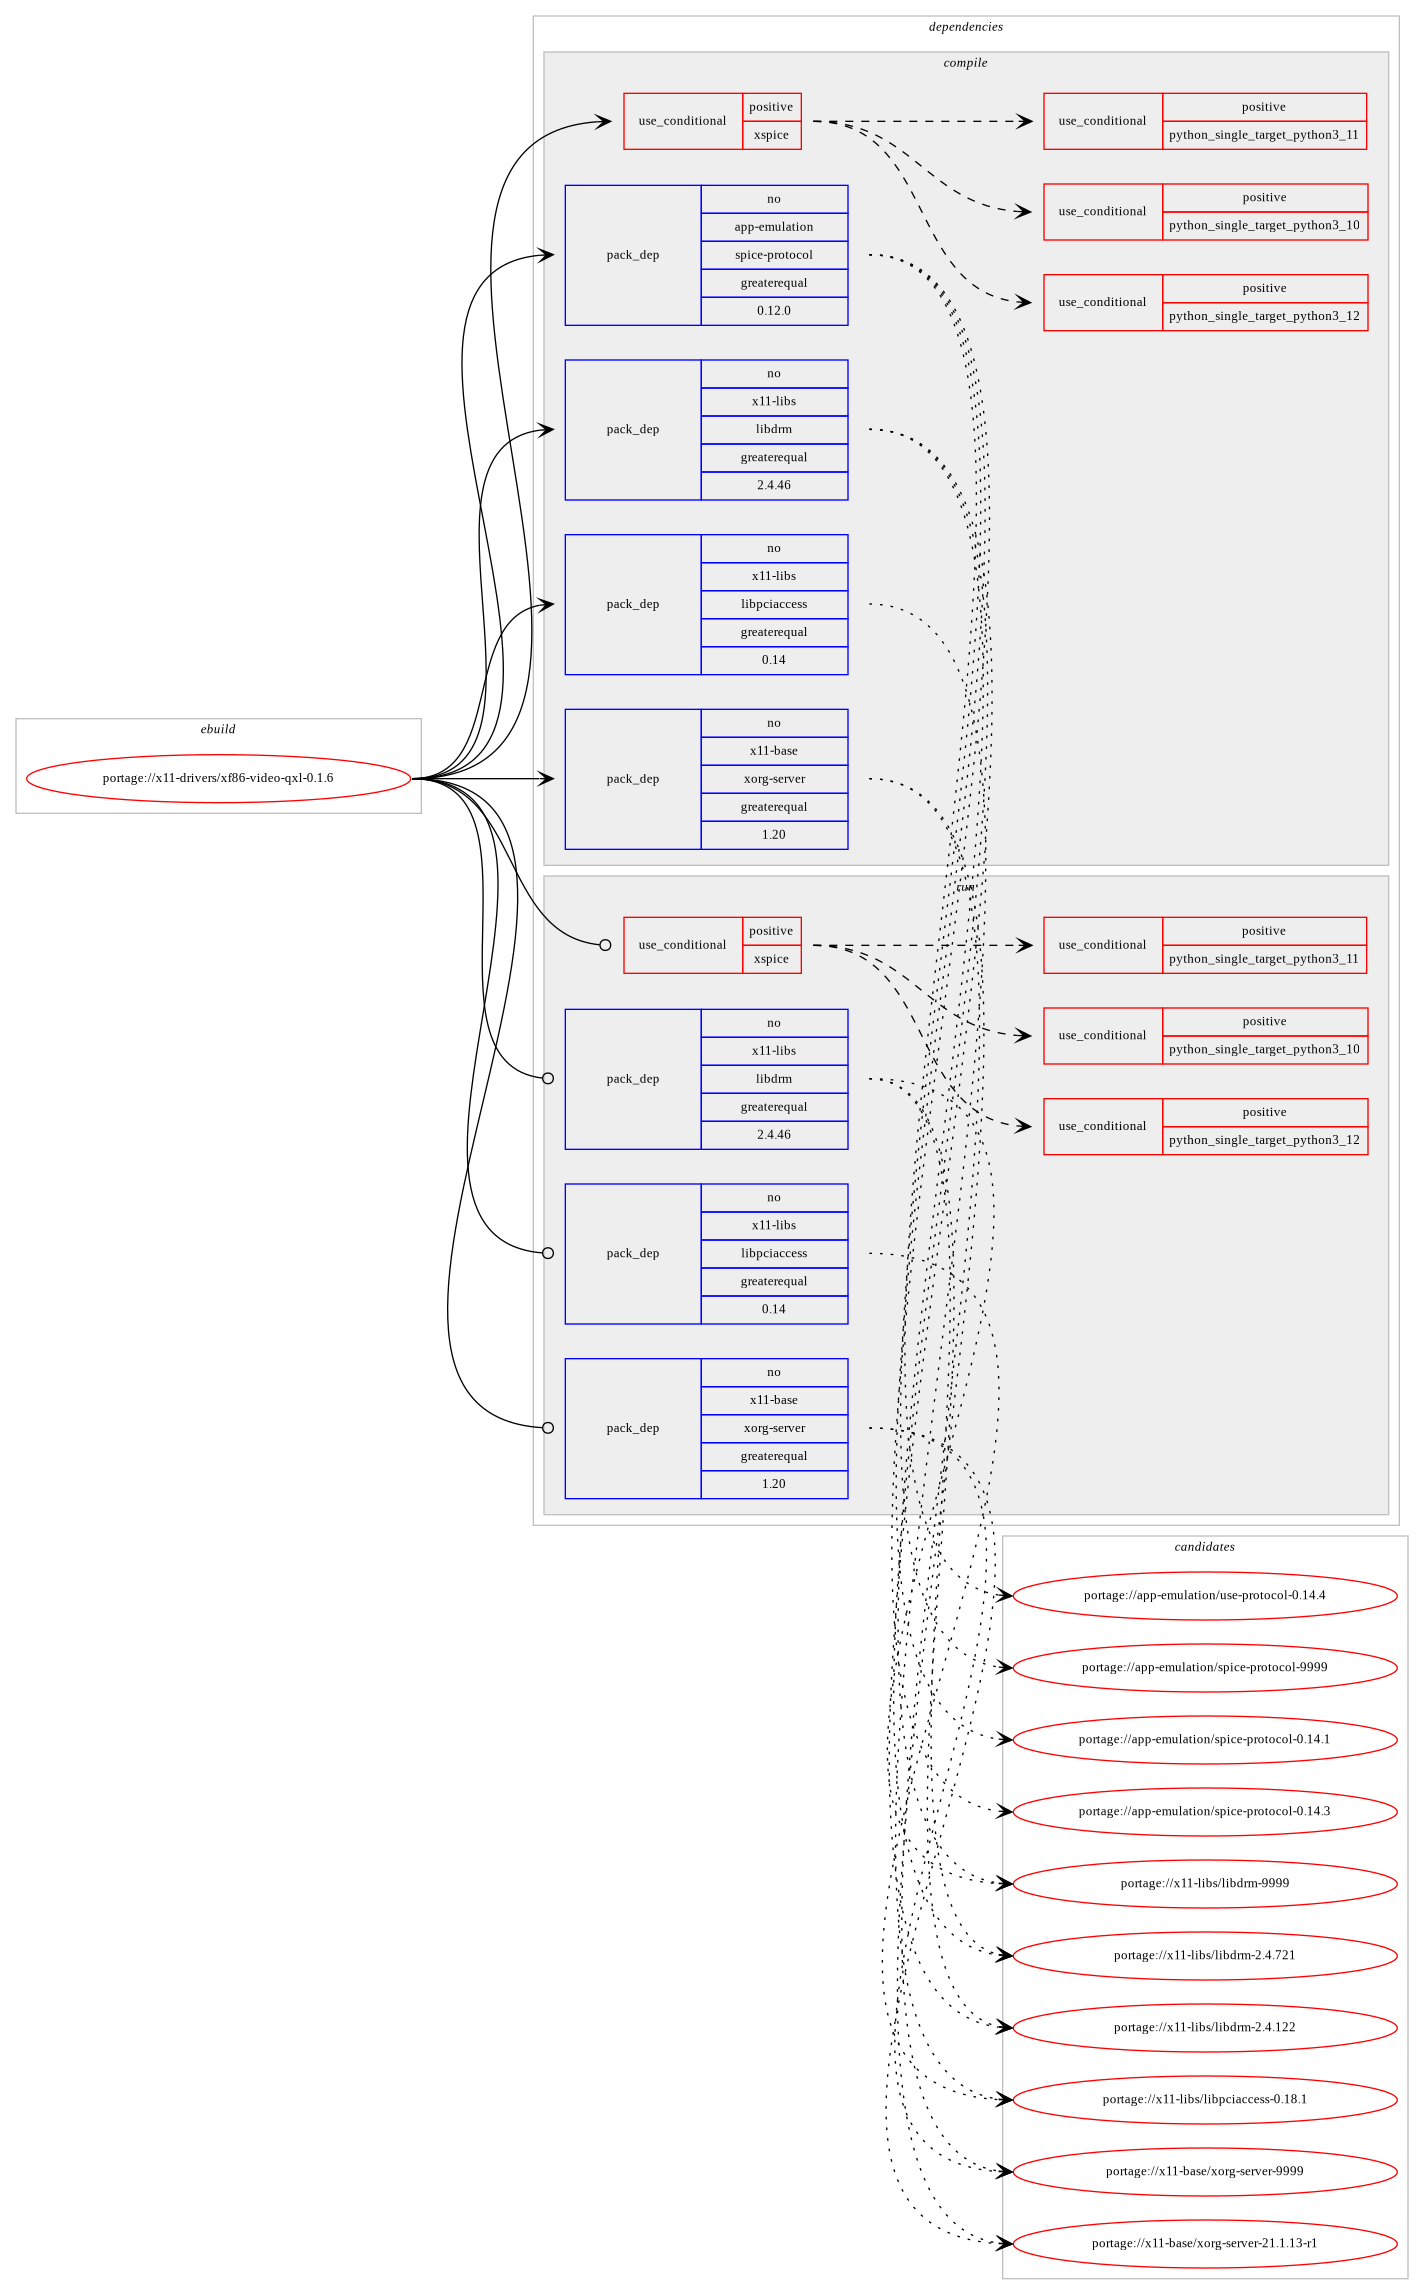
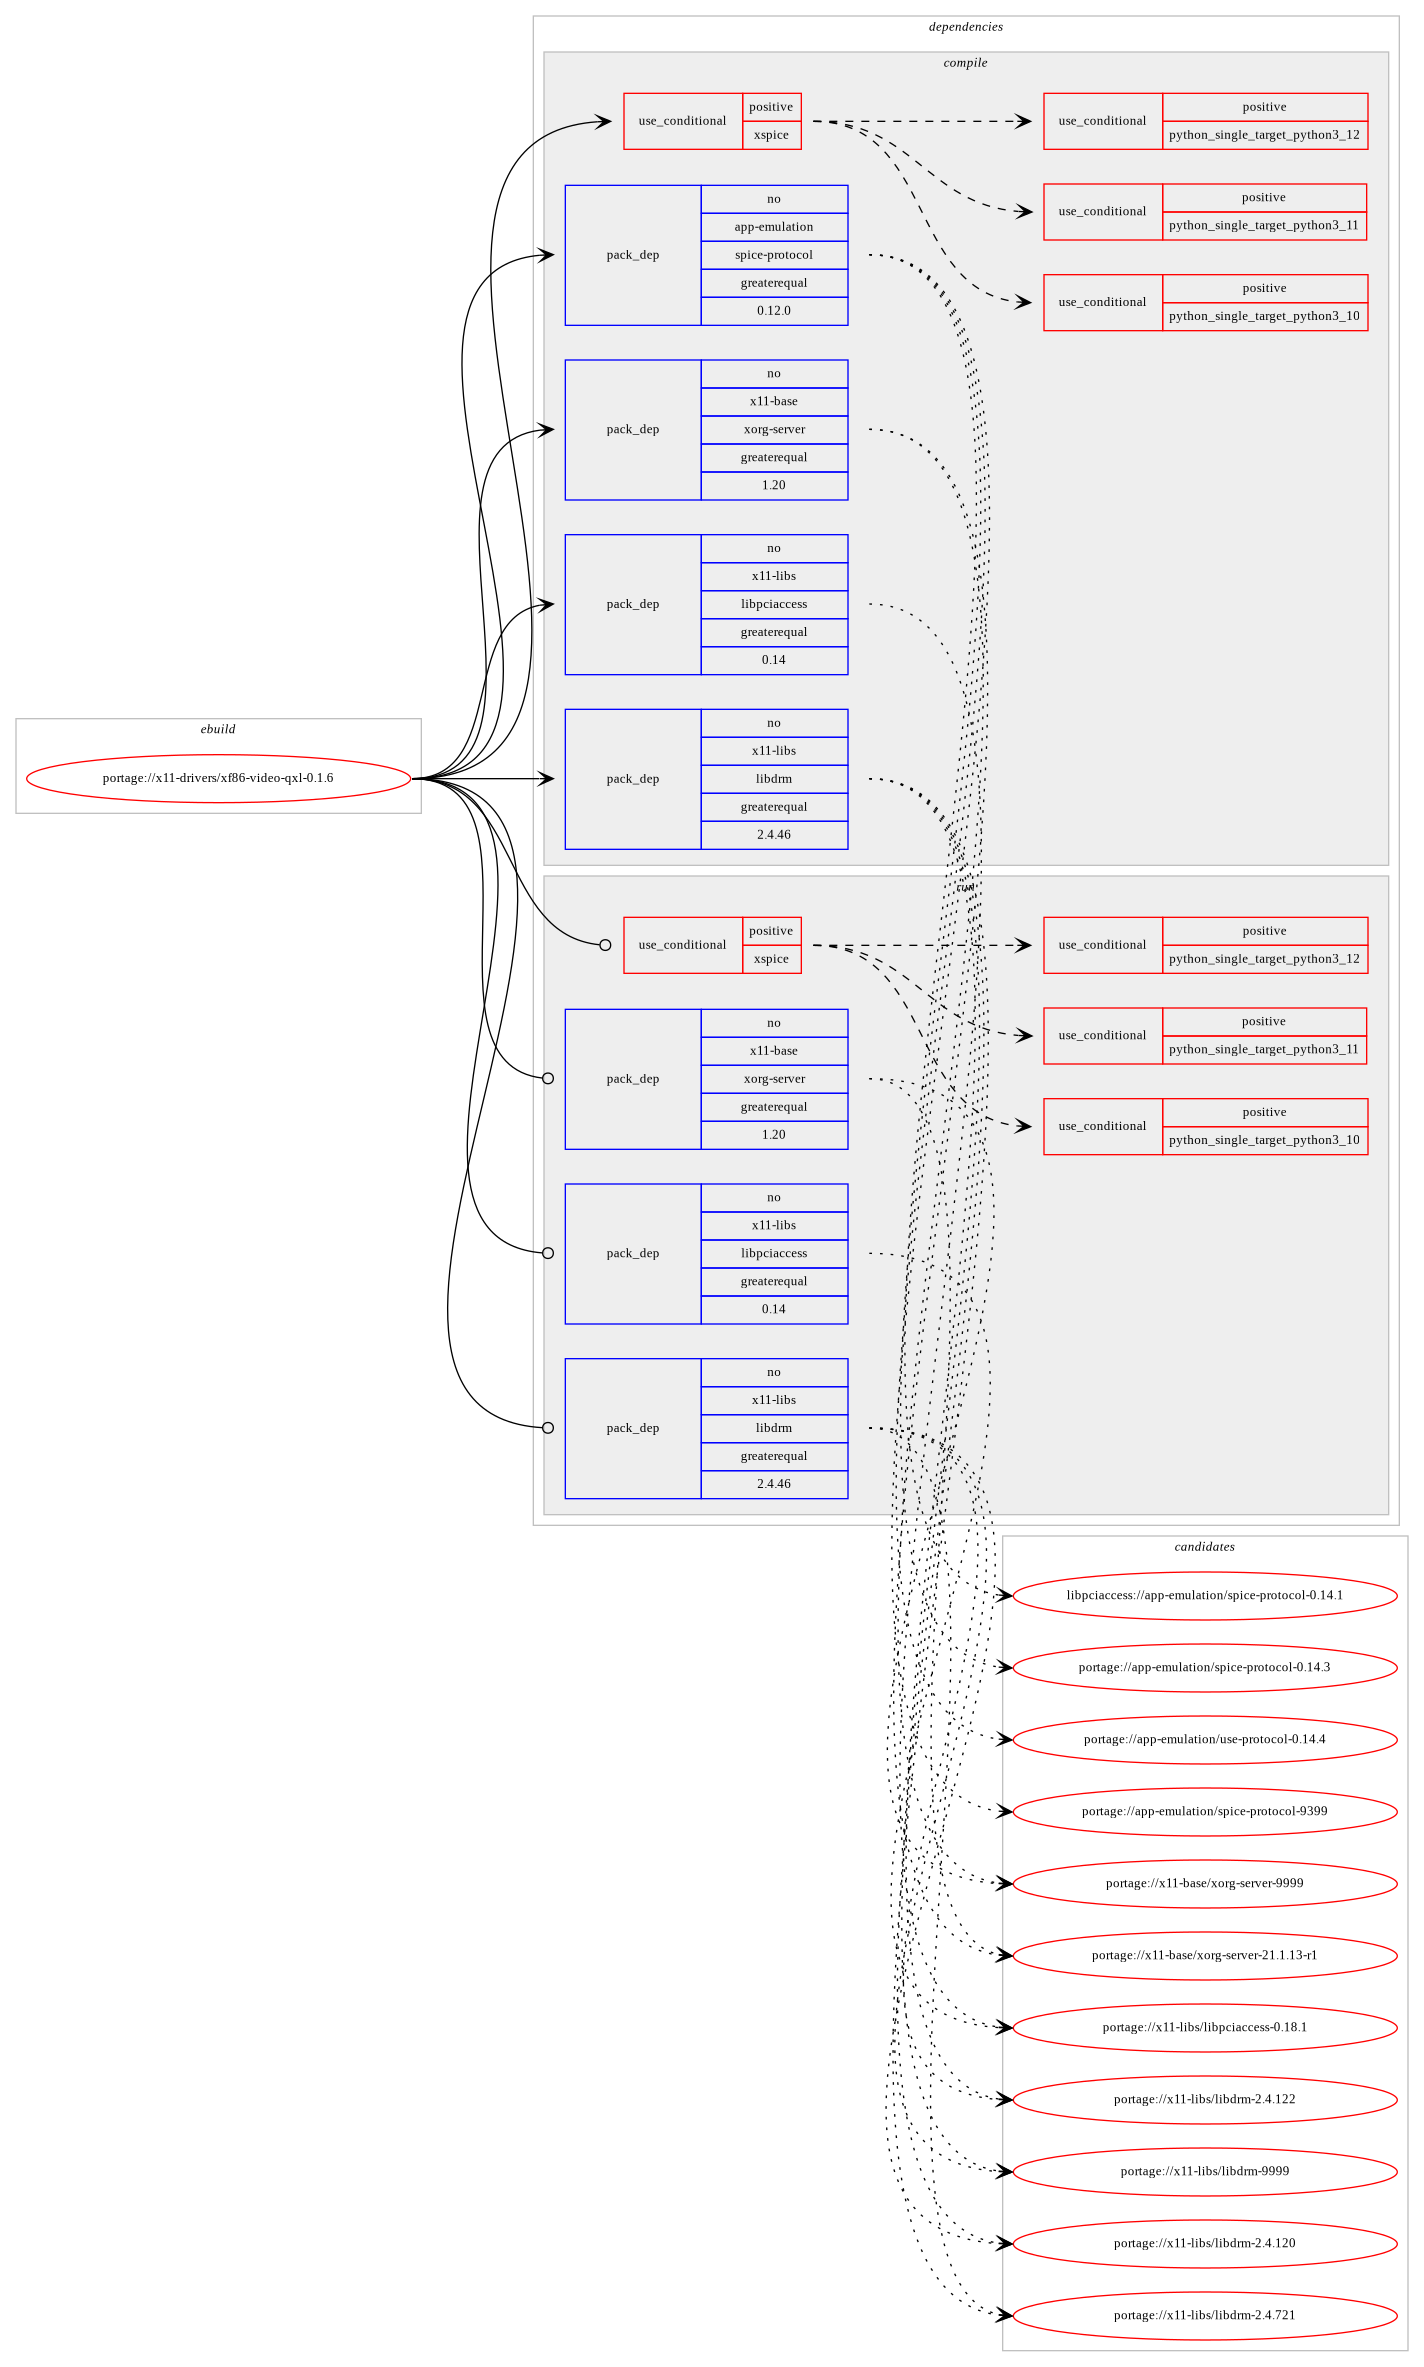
(1205, 1668) -> (1205, 1812)
(1205, 1740) -> (1205, 1596)
none -> (1205, 2244)
